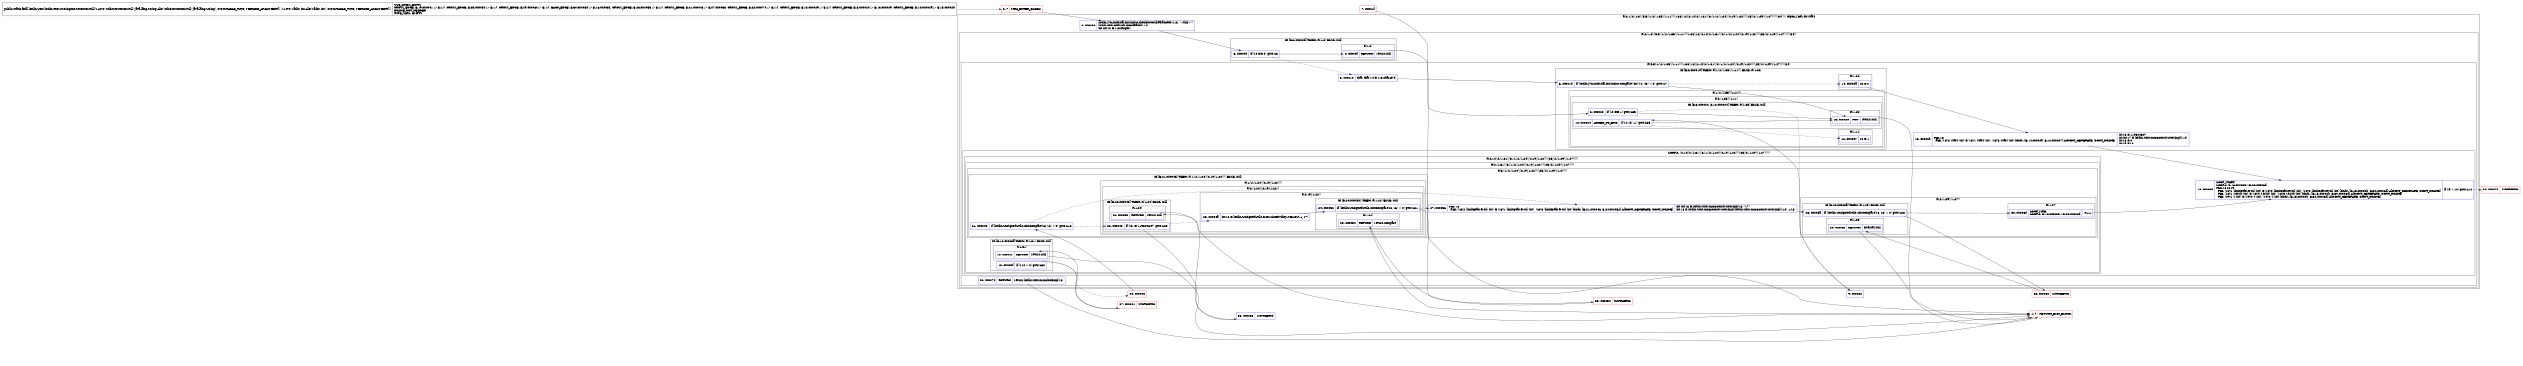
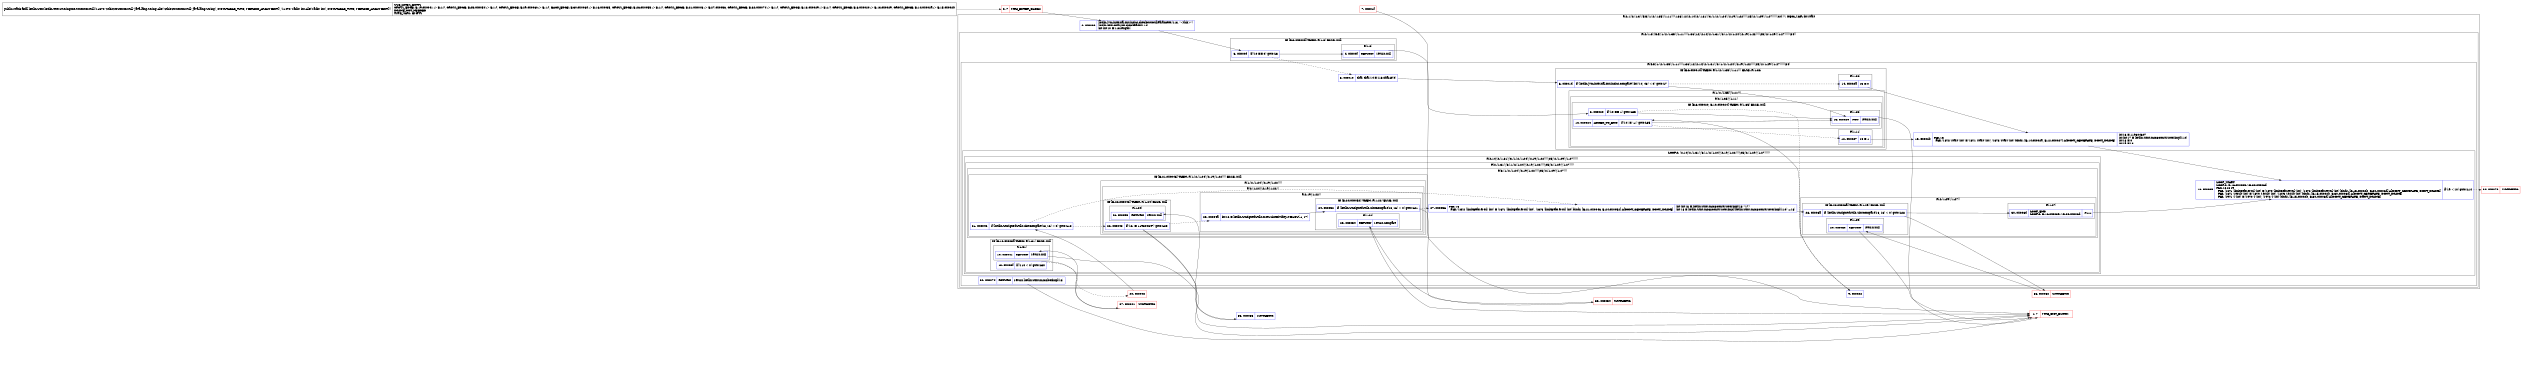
none -> (1891, 139)
(2038, 212) -> (2038, 212)
(1872, 228) -> (1872, 228)
(2055, 314) -> (2055, 314)
(1579, 320) -> (1556, 325)
